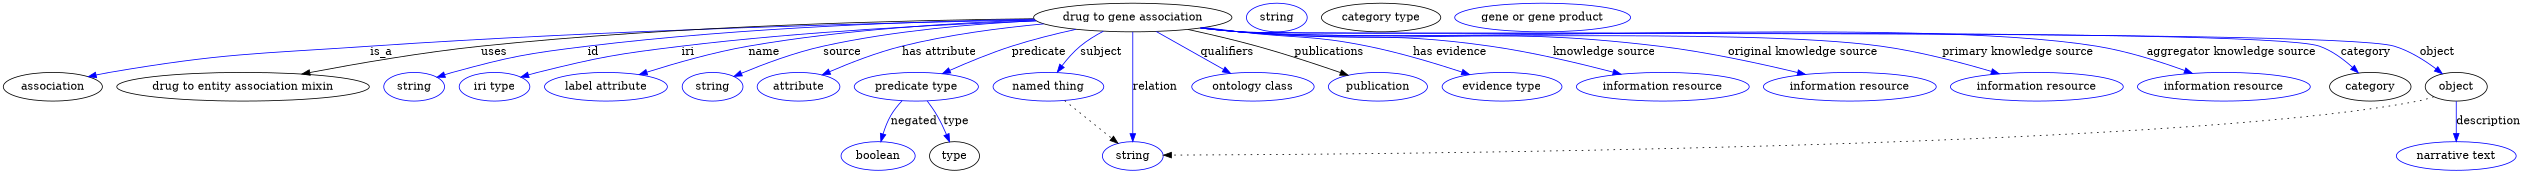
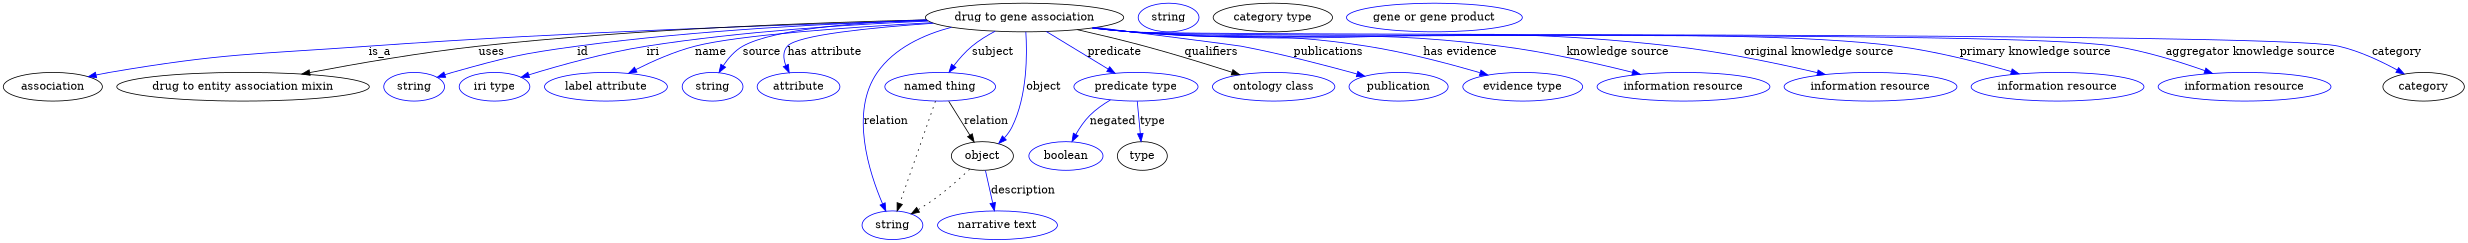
(1265, 48) -> (1228, 44)
(1190, 50) -> (1155, 49)
none -> (959, 118)
